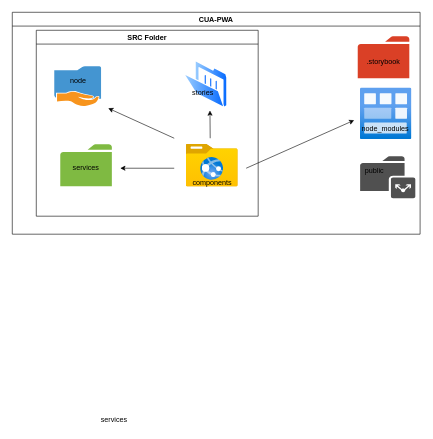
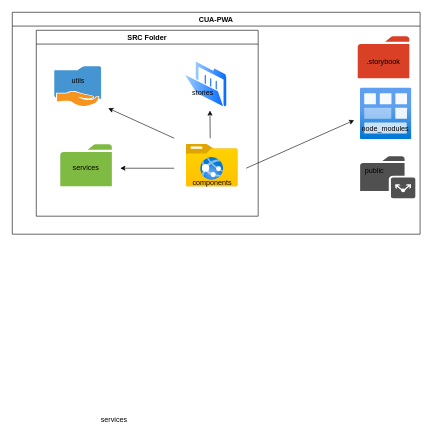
(78, 81) -> (78, 81)
